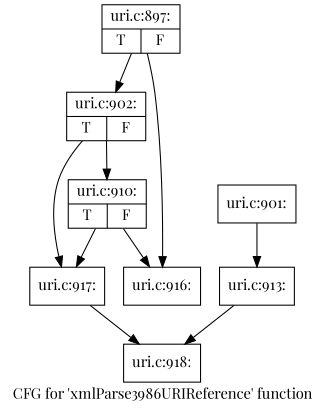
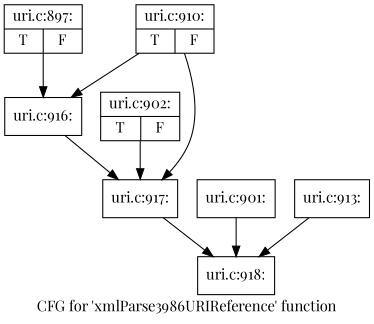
(126, 68) -> none
none -> (88, 154)
(107, 155) -> none
(257, 240) -> (236, 232)
